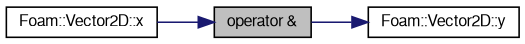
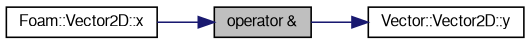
(444, 22) -> (446, 22)
